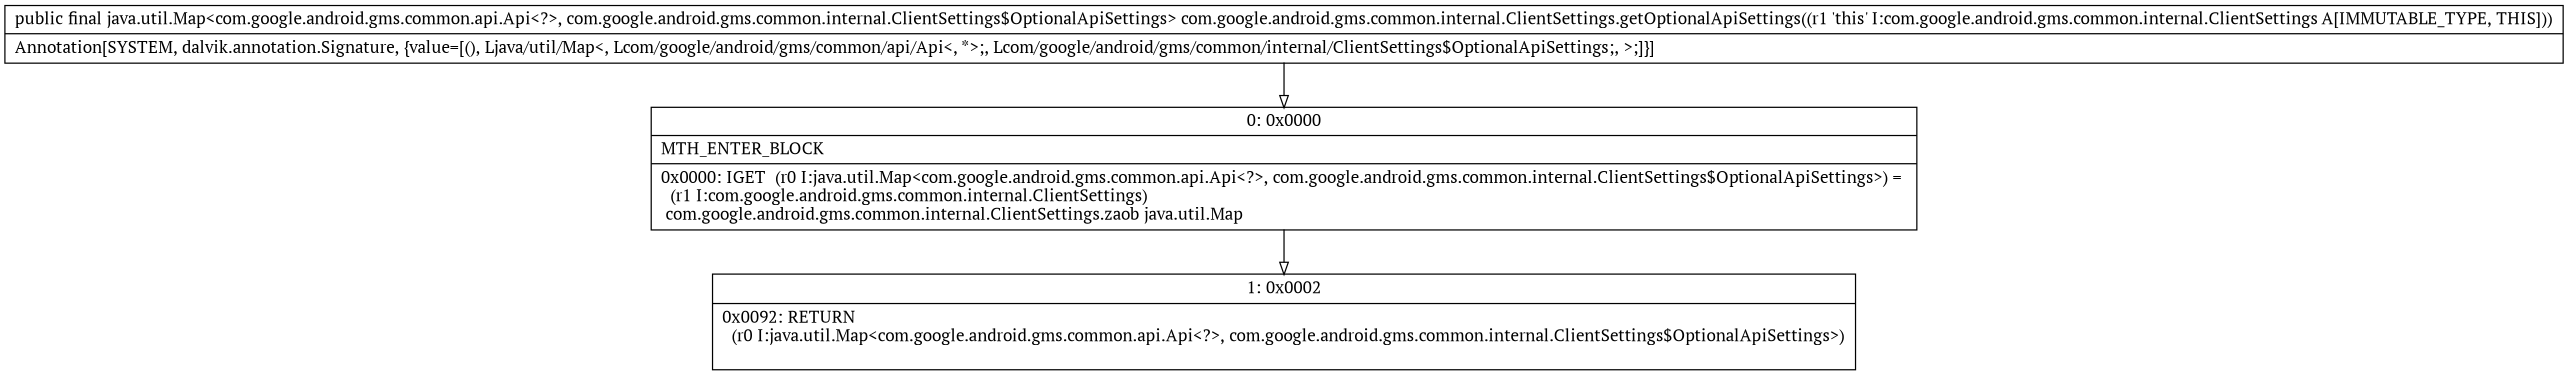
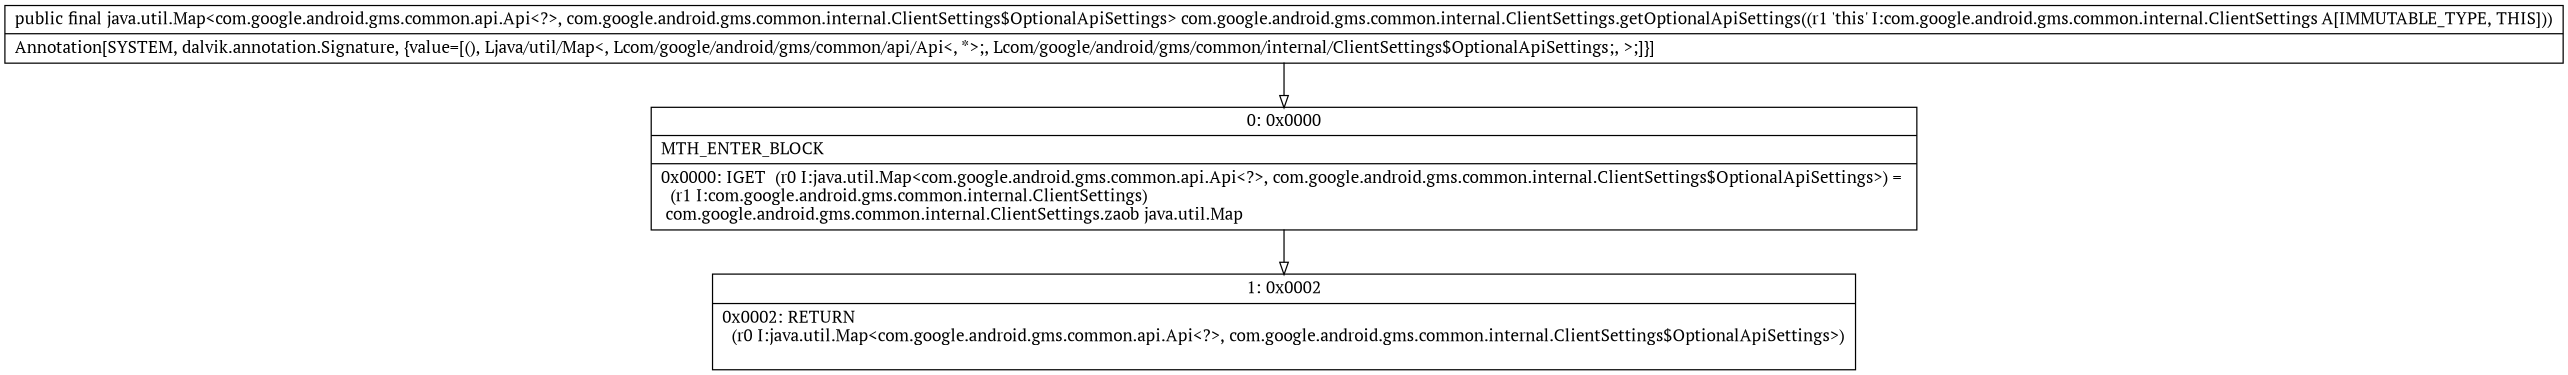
(794, 318) -> (794, 318)
